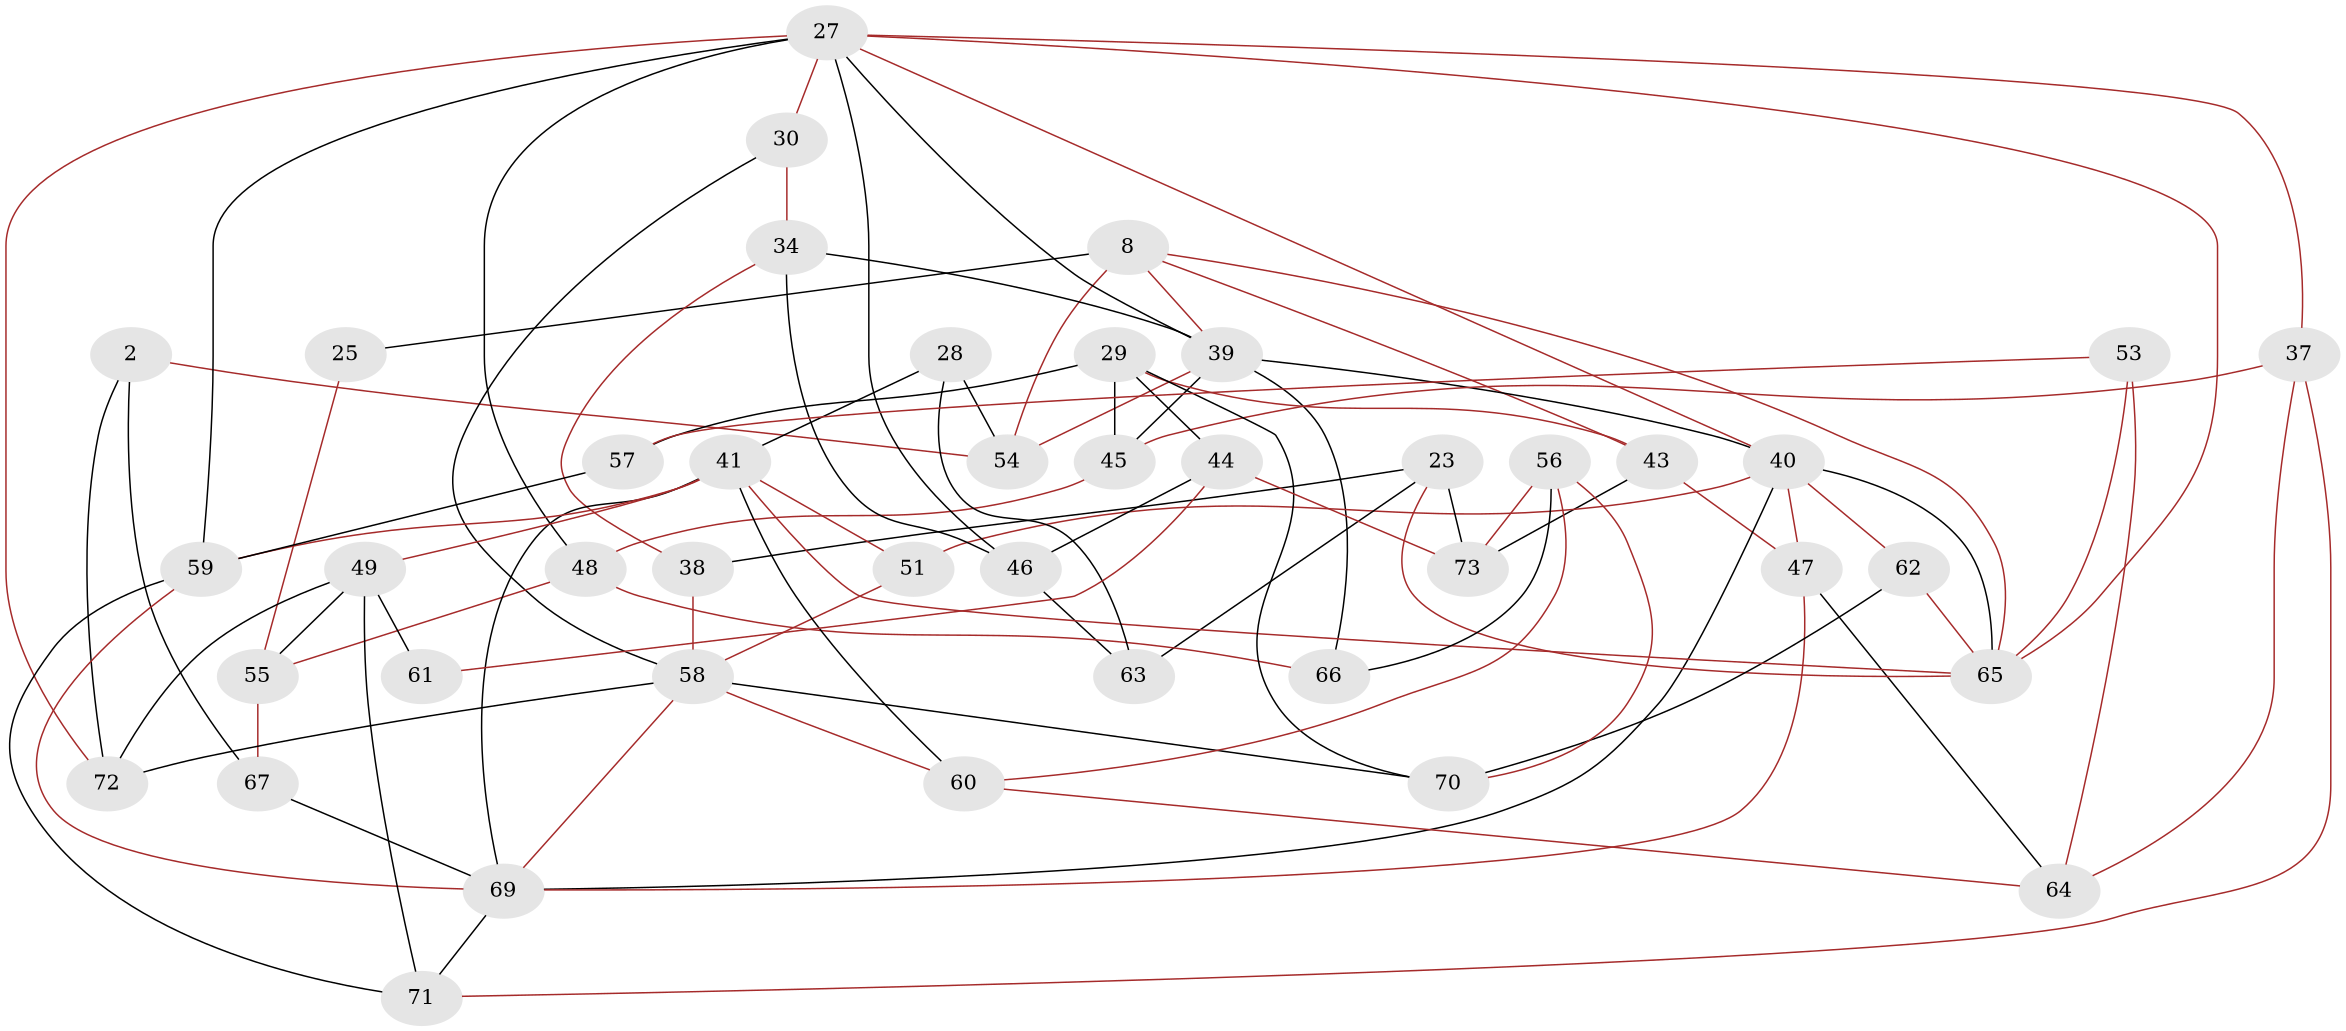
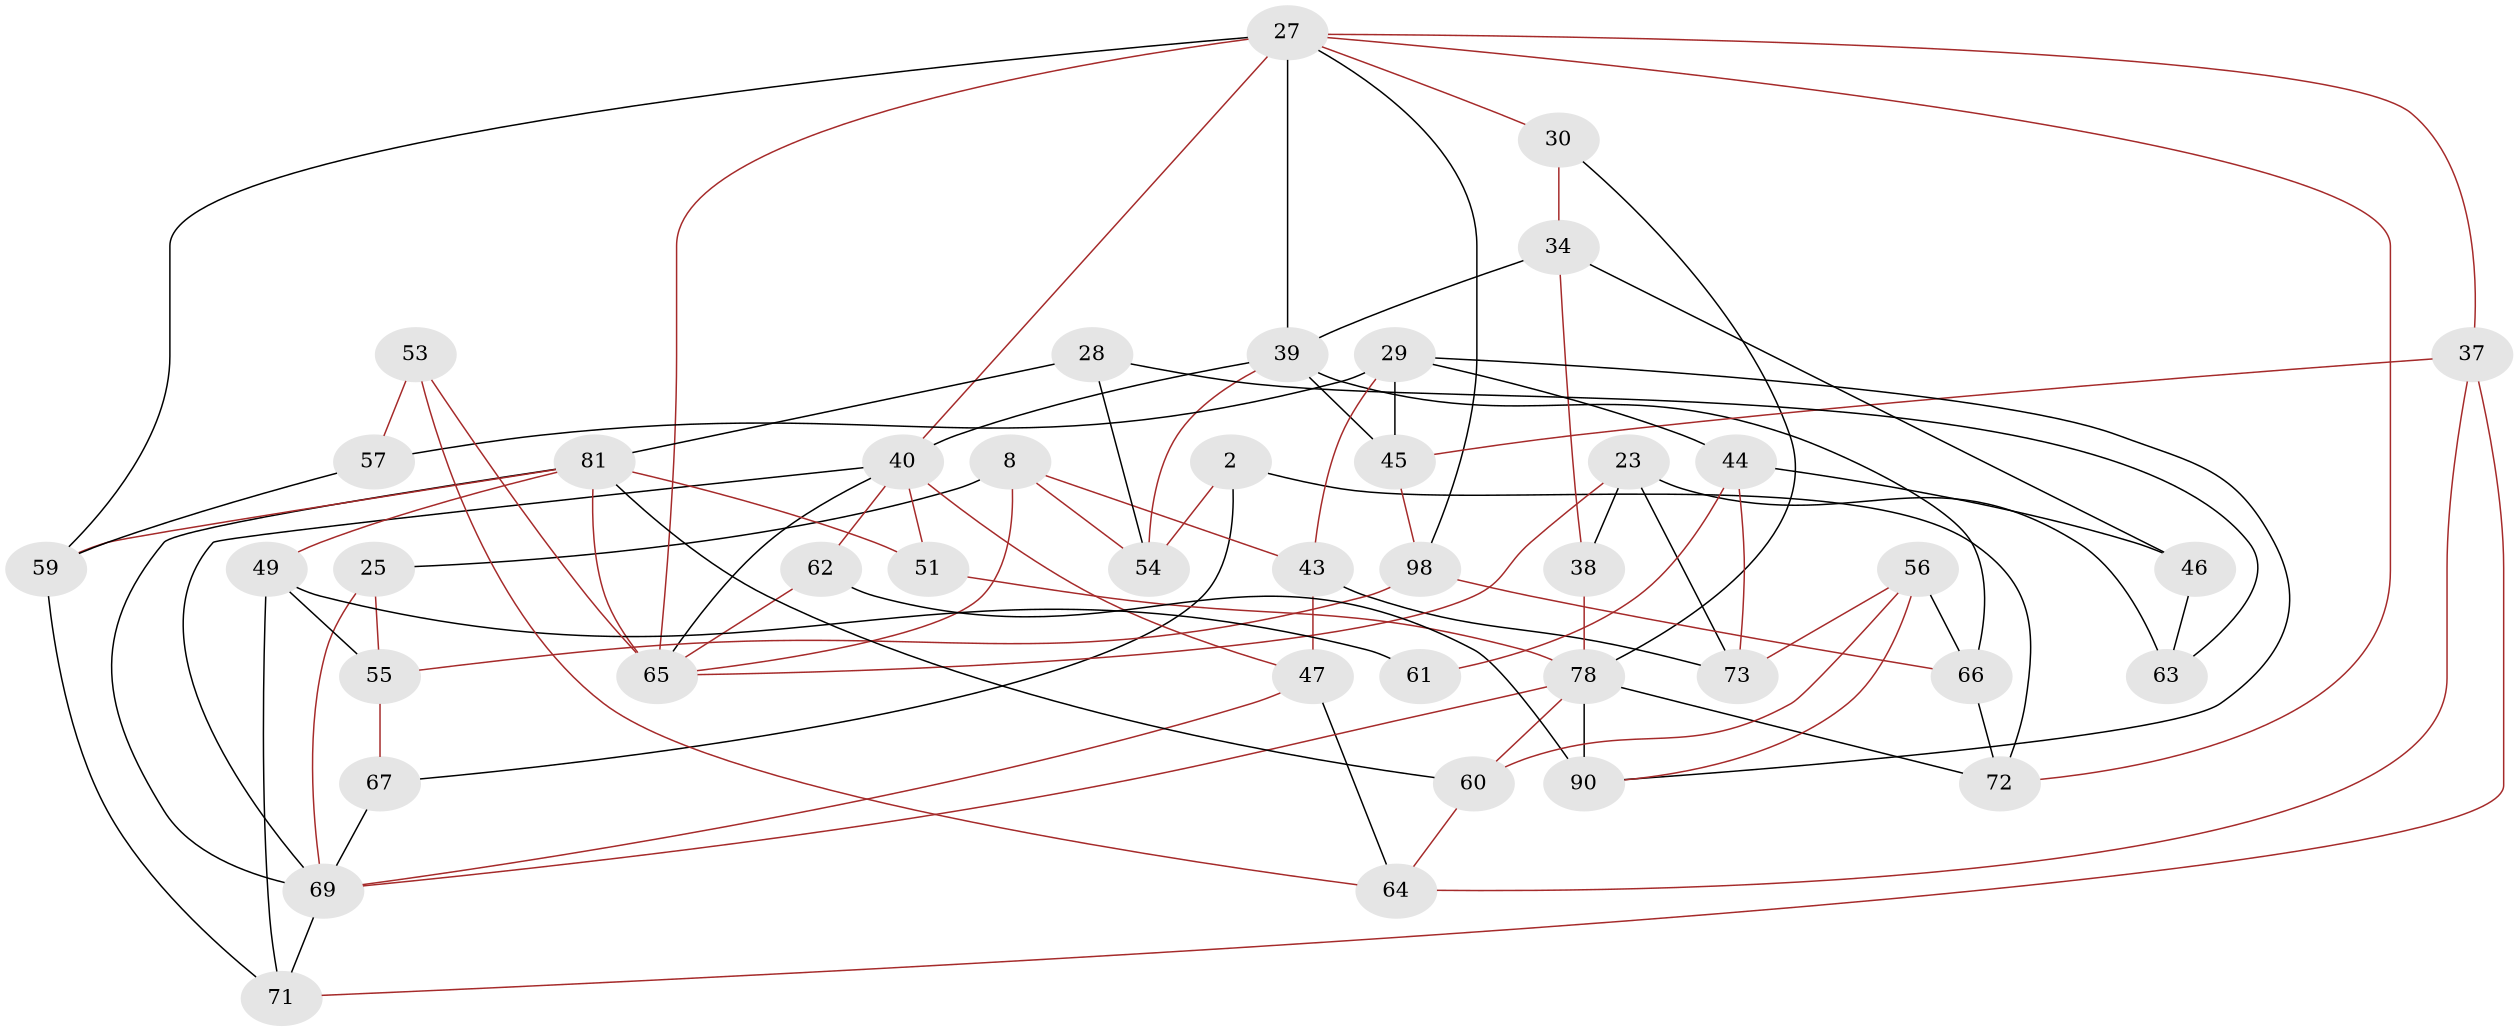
(1175, 301) -> none
(869, 325) -> none
(730, 462) -> (595, 462)
(586, 569) -> (1420, 569)
(206, 648) -> (1986, 730)
(693, 677) -> (1584, 677)
(1449, 784) -> (1584, 784)
(116, 845) -> (314, 724)
